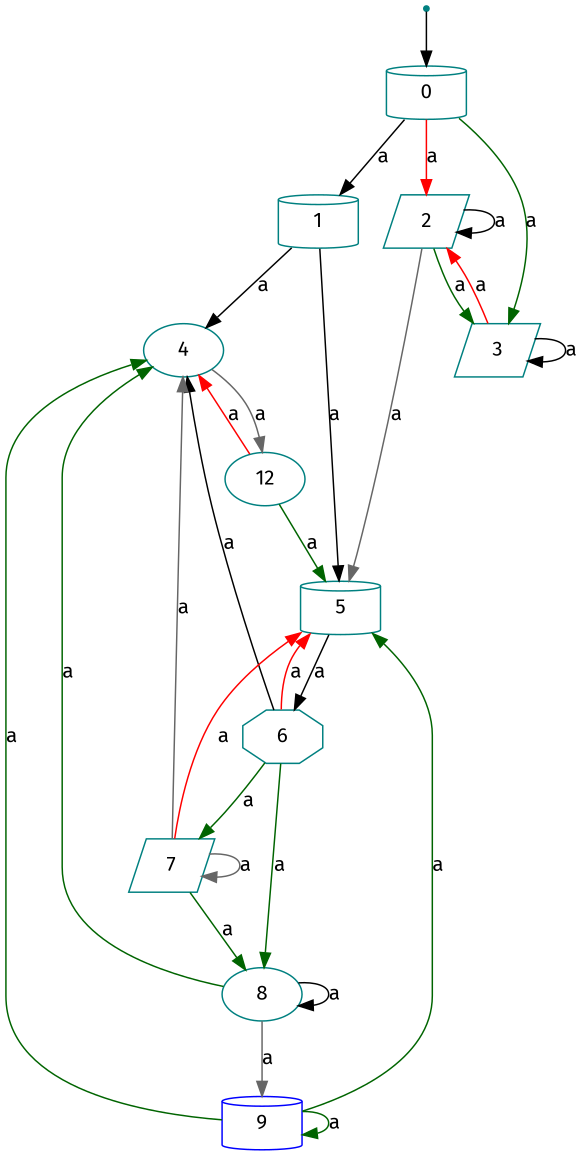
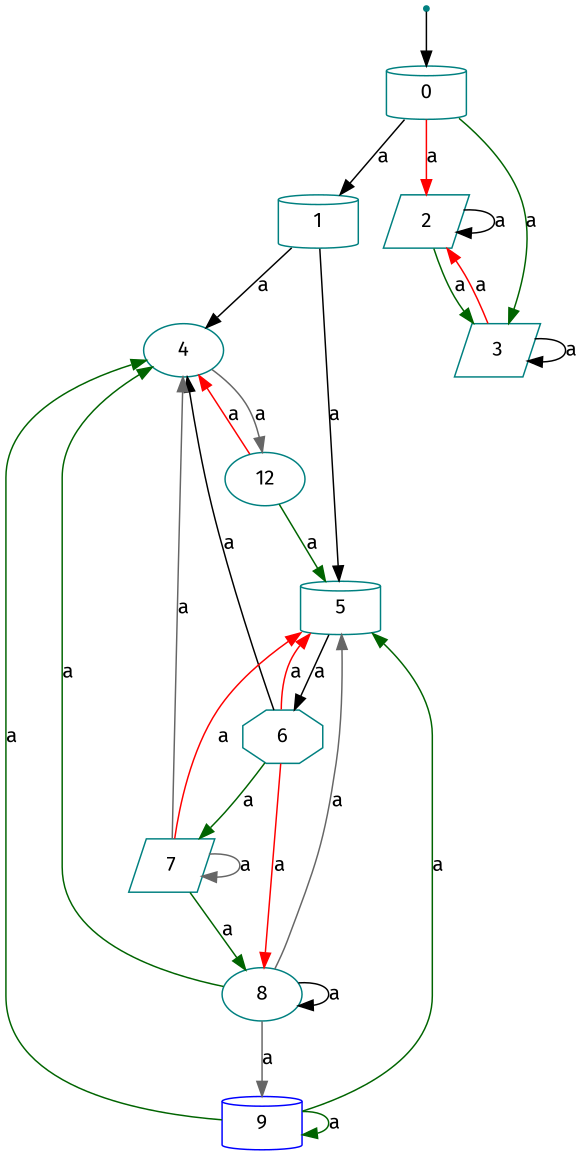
(391, 408) -> (328, 813)
(273, 858) -> (273, 858)
